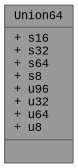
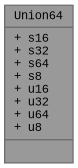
(32, 89) -> (32, 89)
